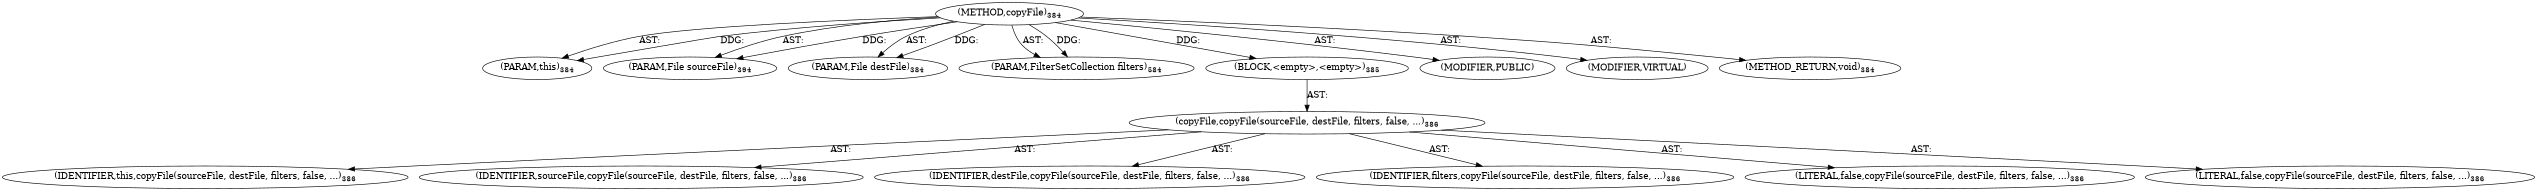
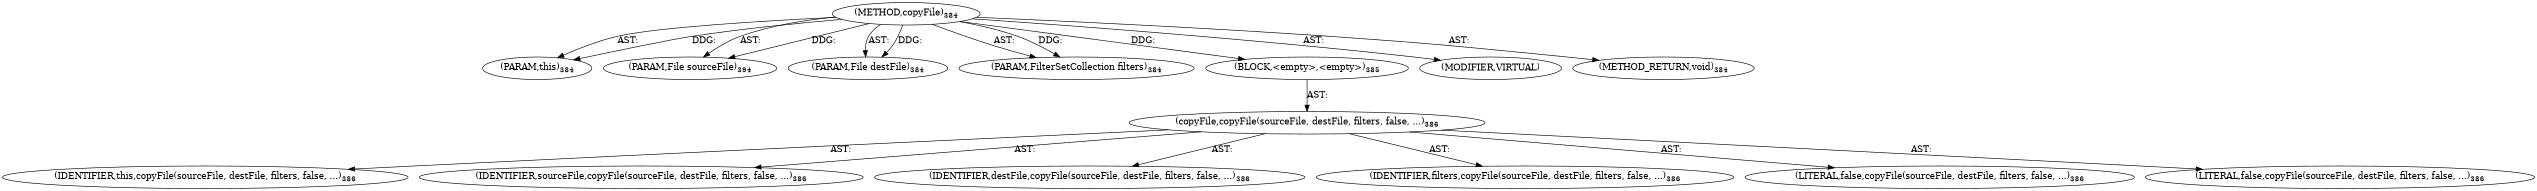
(1155, 67) -> (1155, 67)
(1487, 68) -> none
